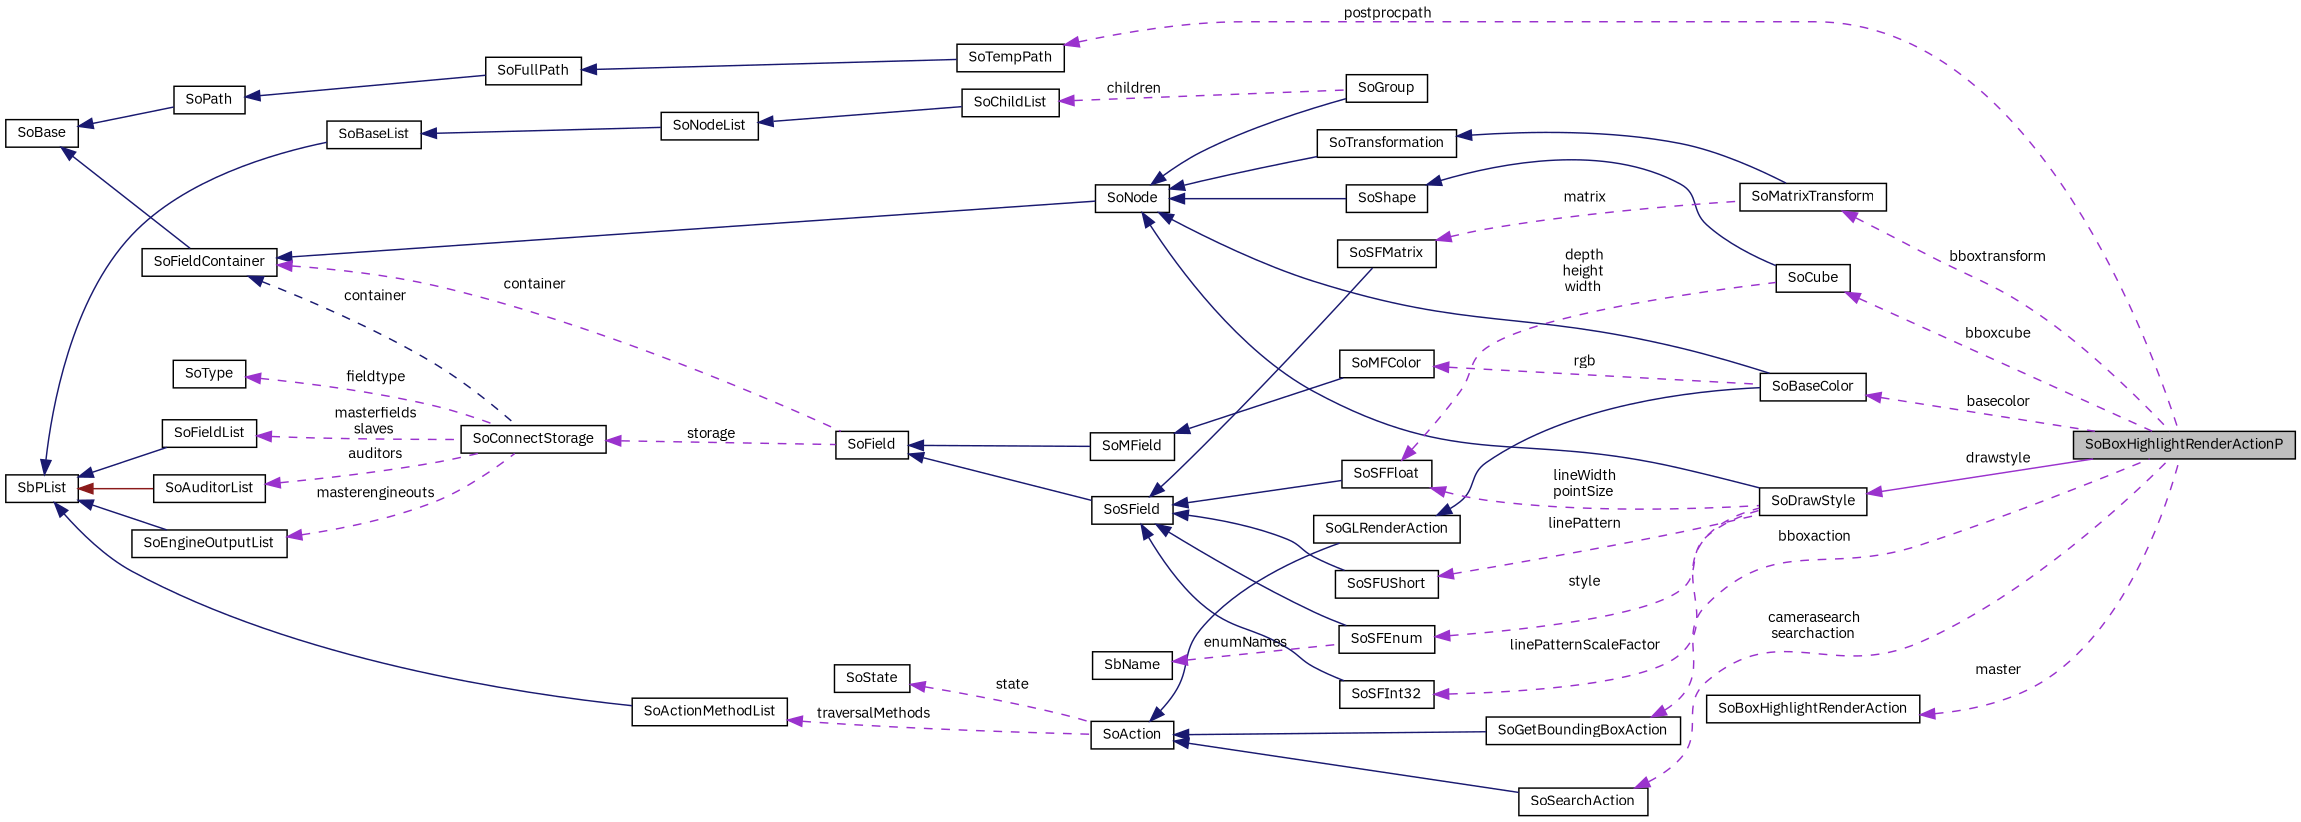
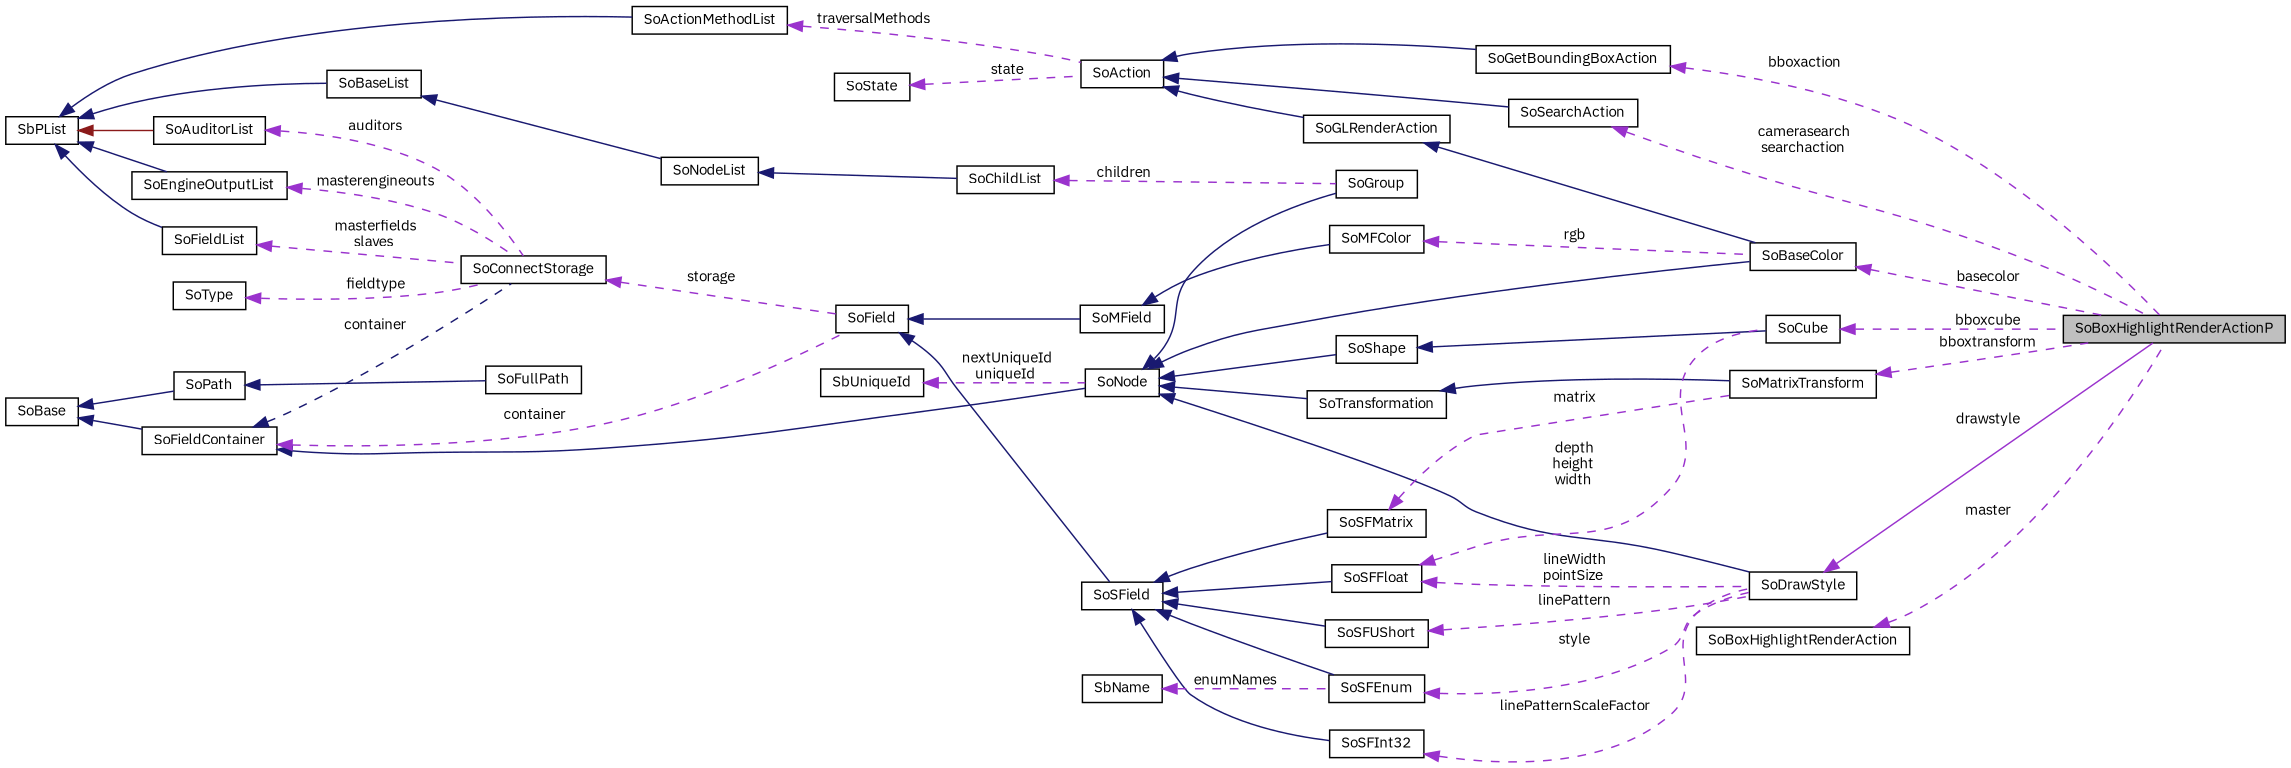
(1011, 58) -> none
none -> (872, 383)
